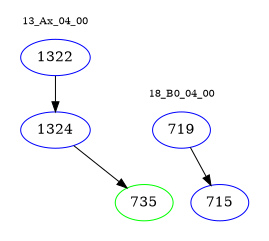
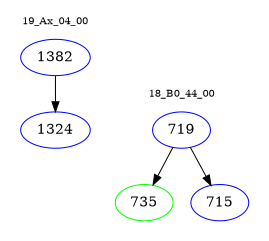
(55, 22) -> (55, 22)
(55, 57) -> (55, 57)
(182, 94) -> (182, 94)
(96, 164) -> (165, 162)
